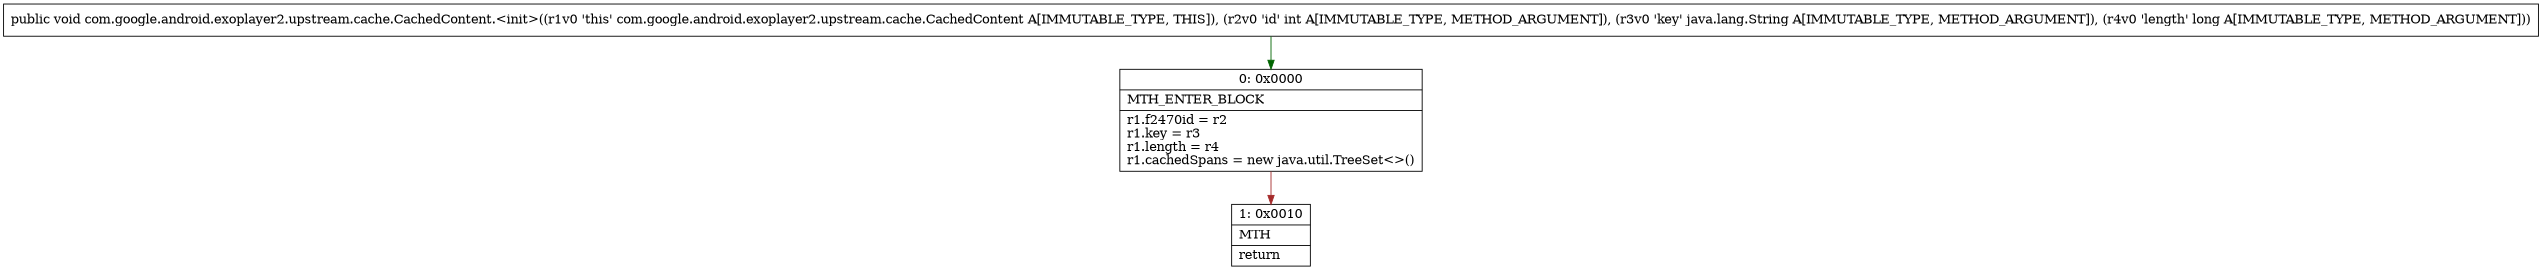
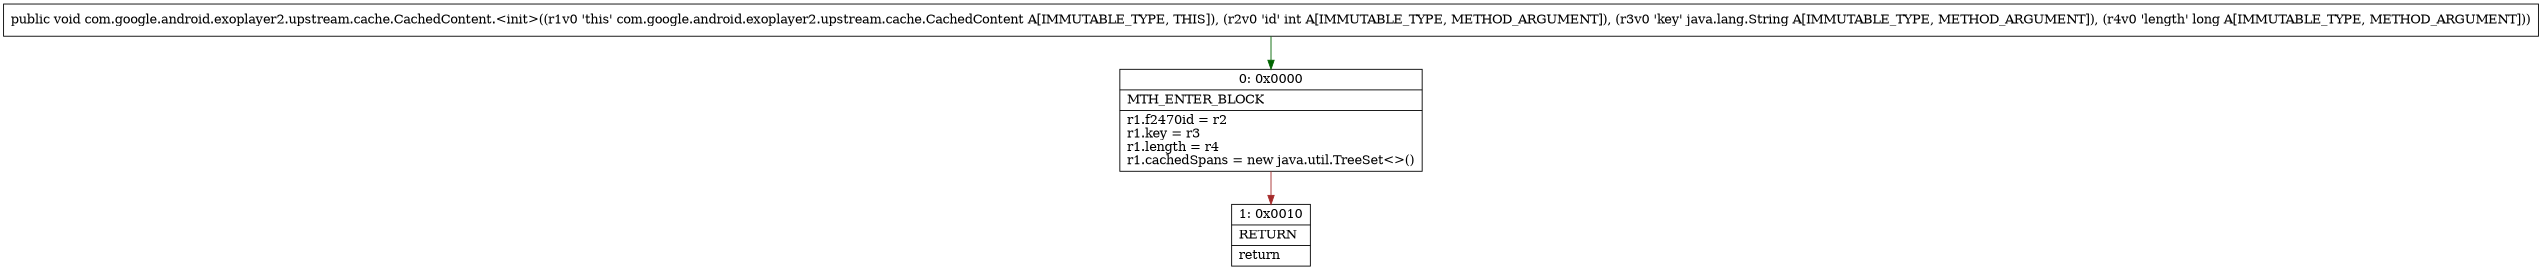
(1255, 235) -> (1268, 235)
